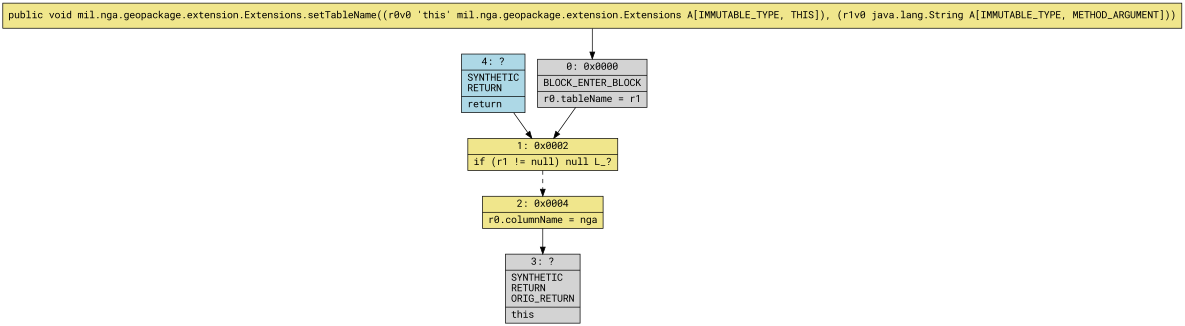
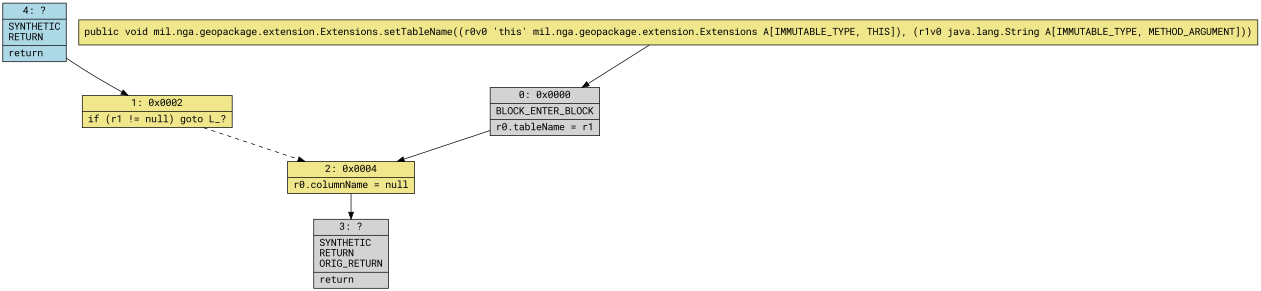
(567, 120) -> (447, 145)
(543, 162) -> (157, 119)
(543, 220) -> (351, 185)
(523, 315) -> (337, 280)
